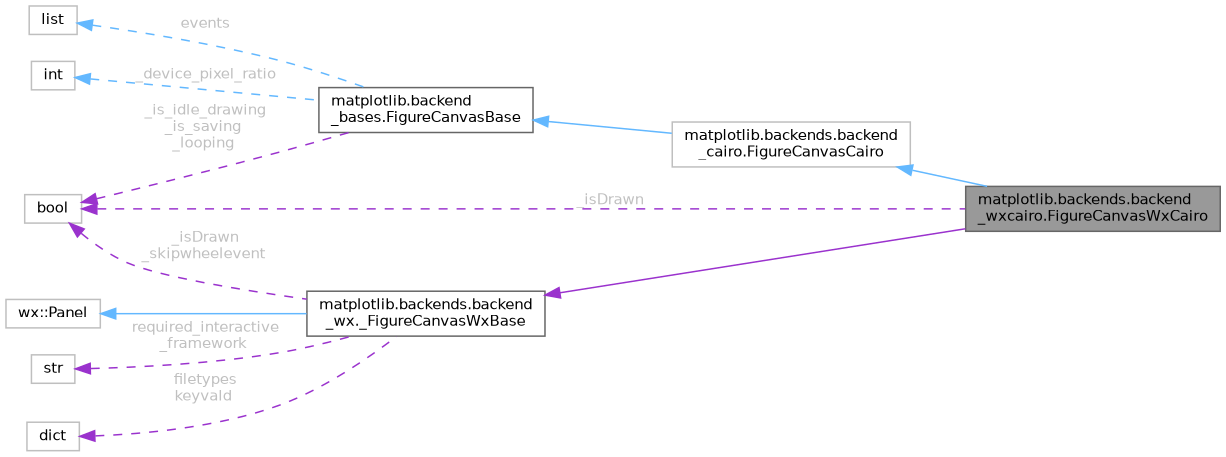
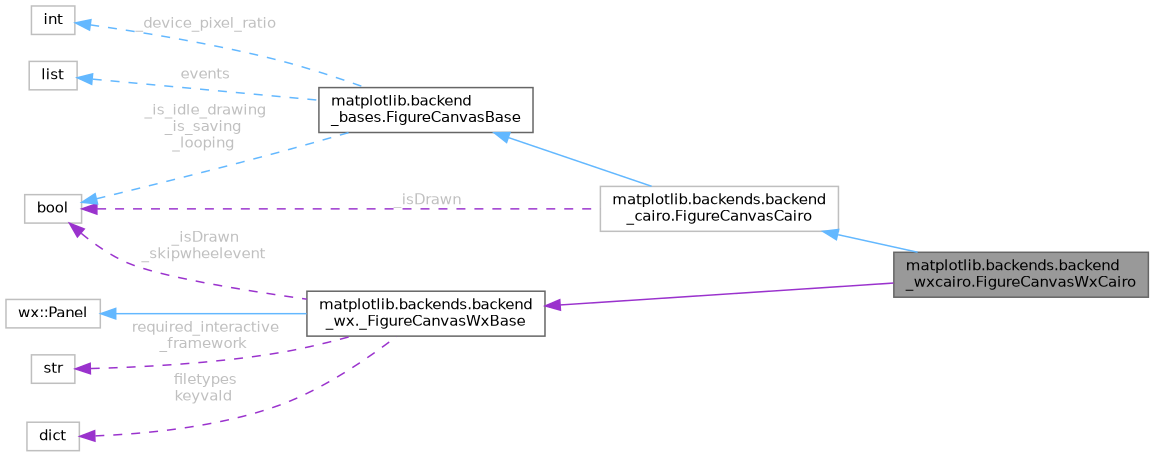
(223, 167) -> (223, 167)
(531, 209) -> (349, 209)
